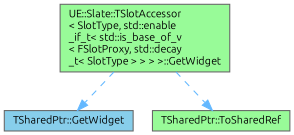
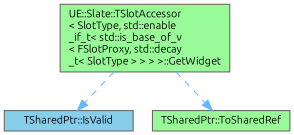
(69, 121) -> (69, 121)
